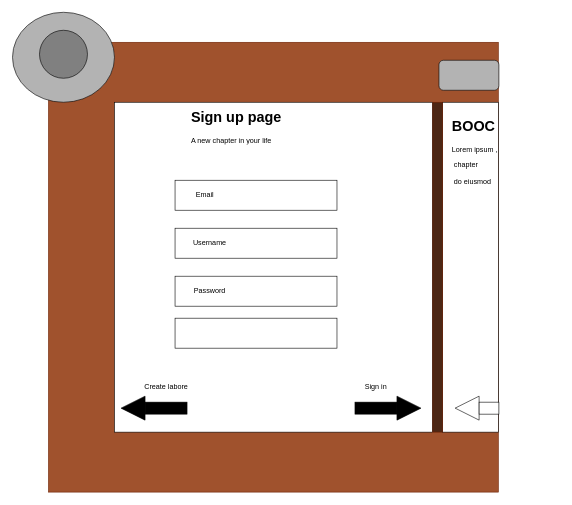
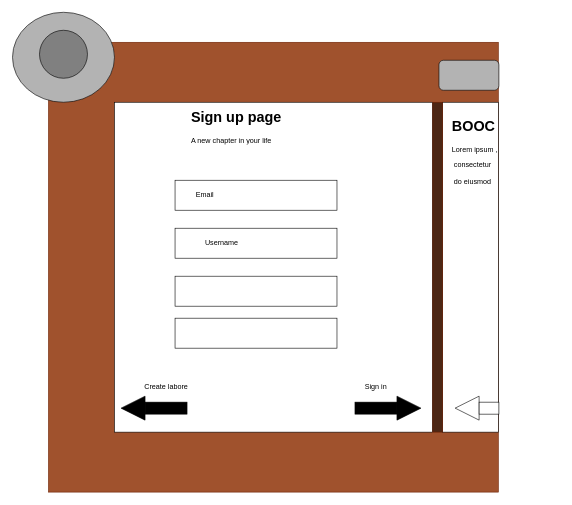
(504, 140) -> (504, 140)
(209, 243) -> (221, 243)
(209, 291) -> none
